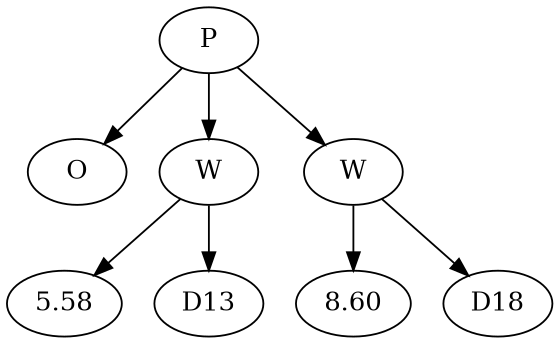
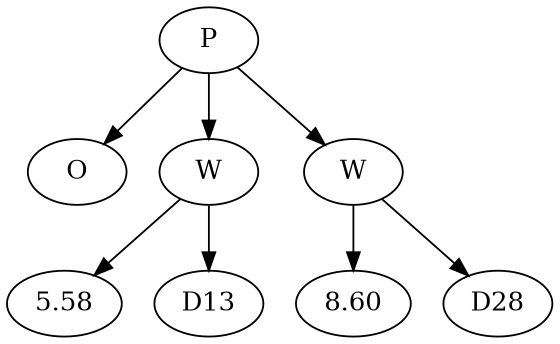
(498, 304) -> (498, 304)
